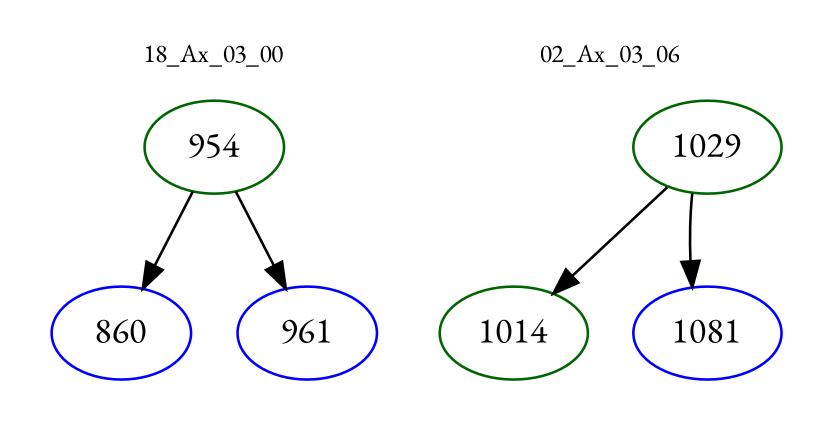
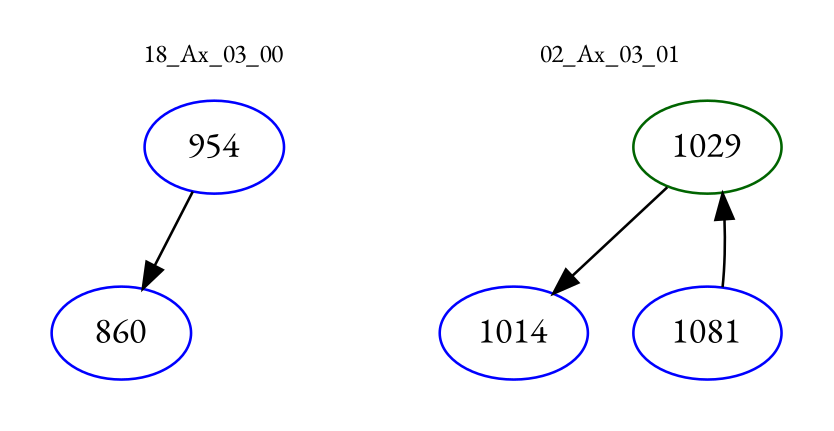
(611, 56) -> (611, 56)
(214, 147) -> (214, 147)
(690, 227) -> (725, 254)
(307, 333) -> none
(514, 333) -> (514, 333)
